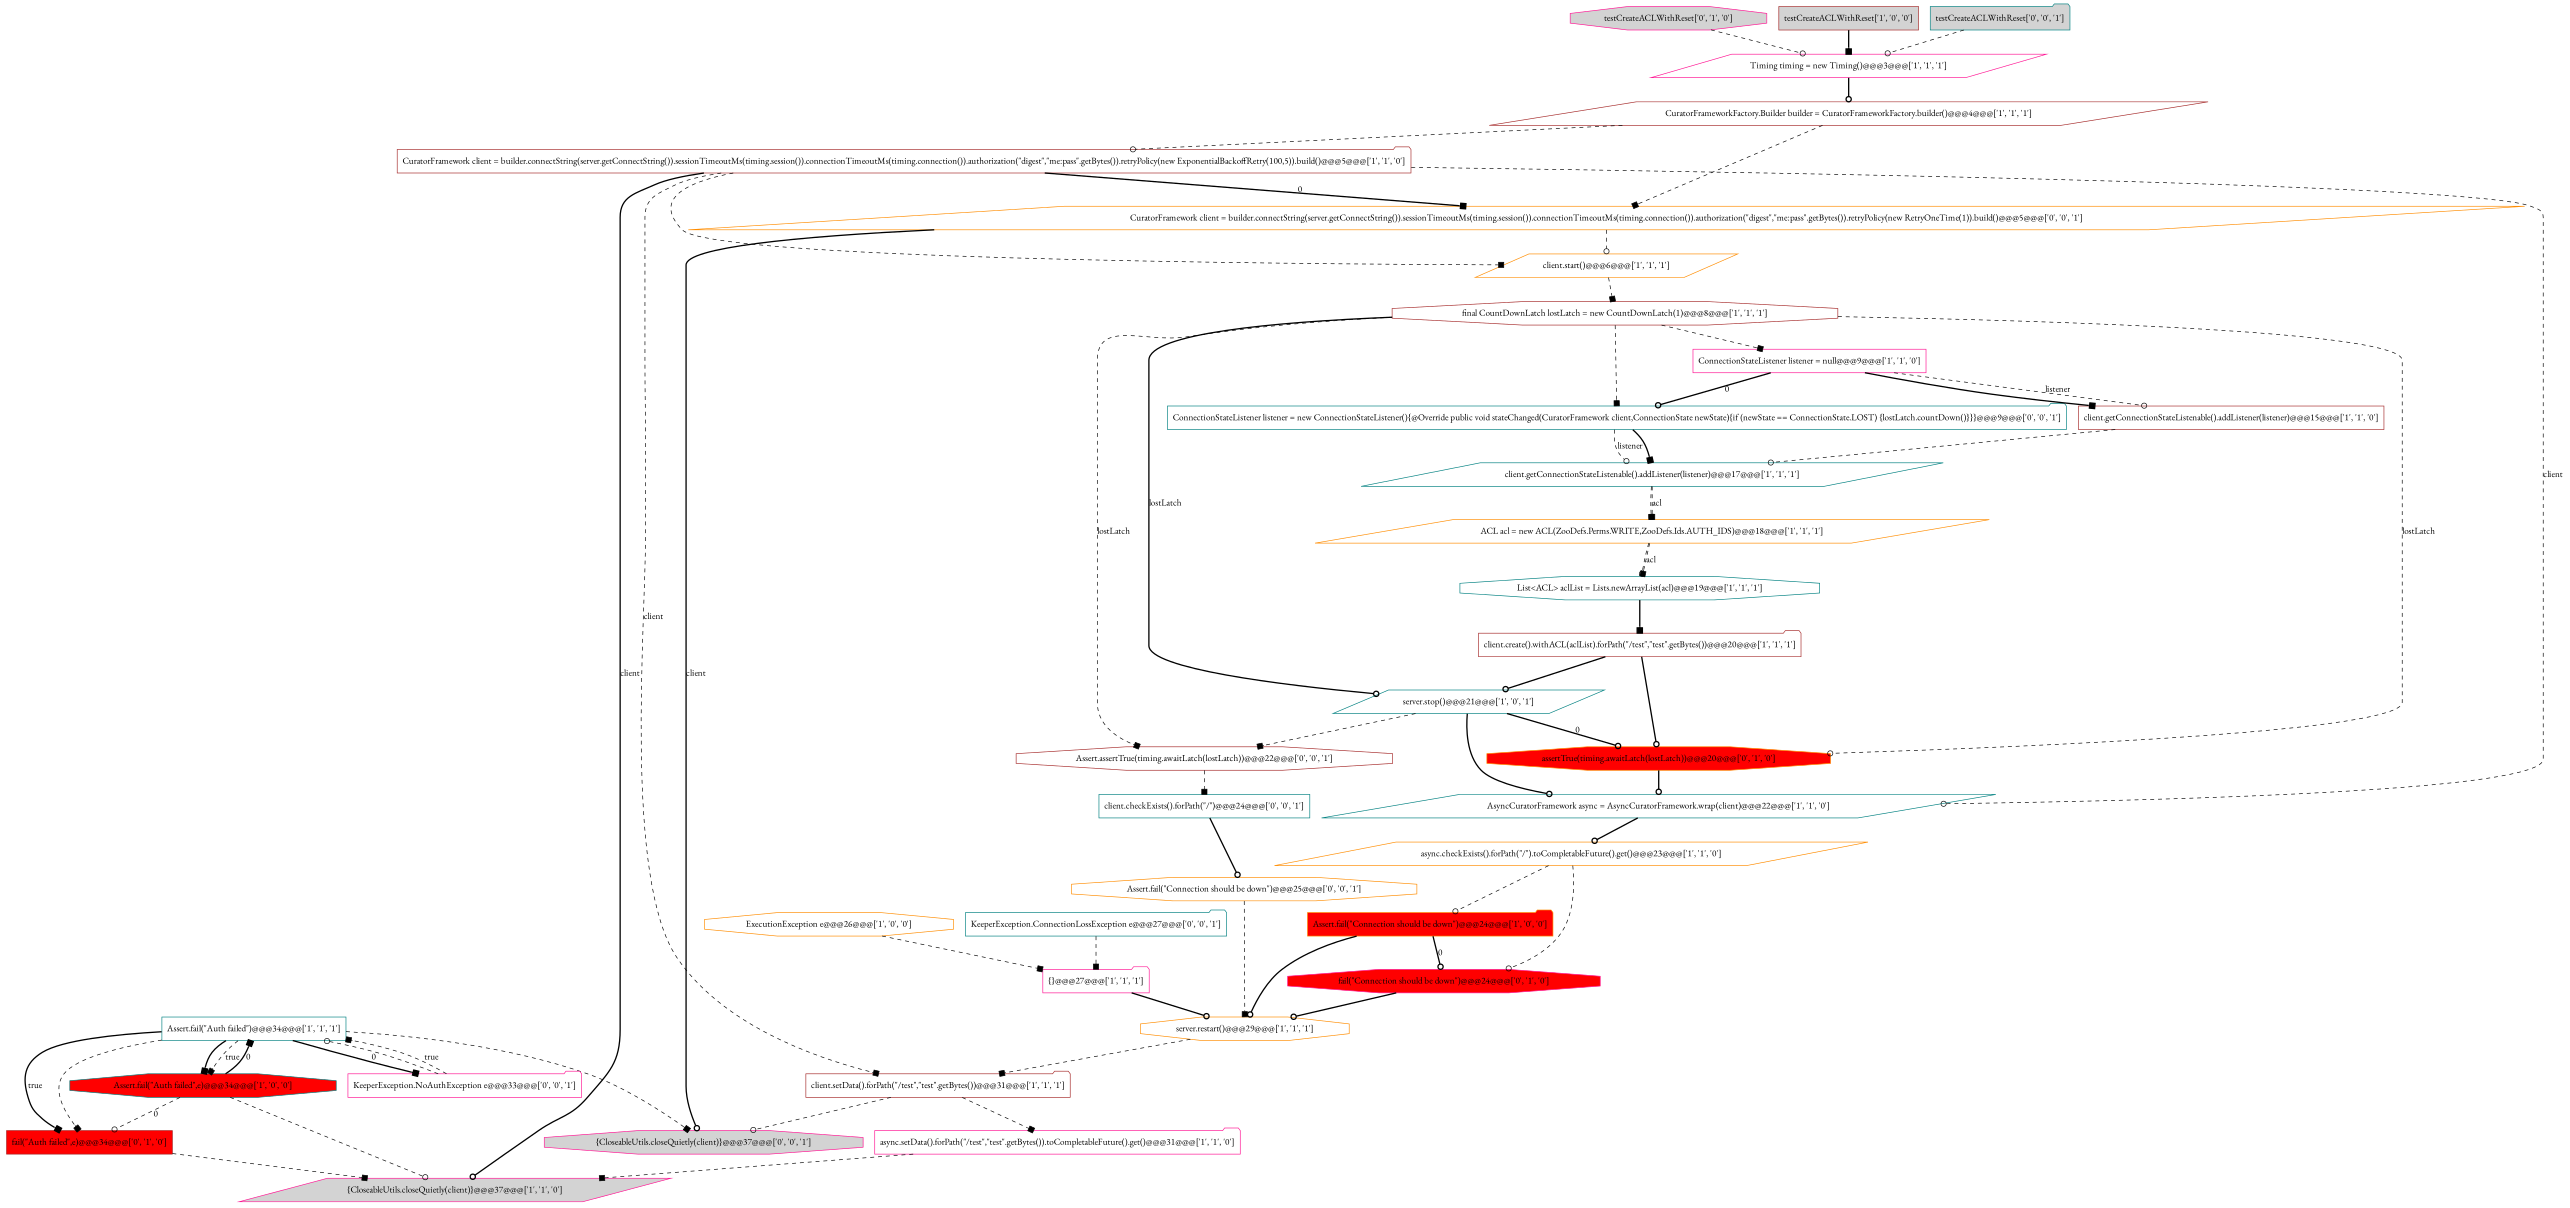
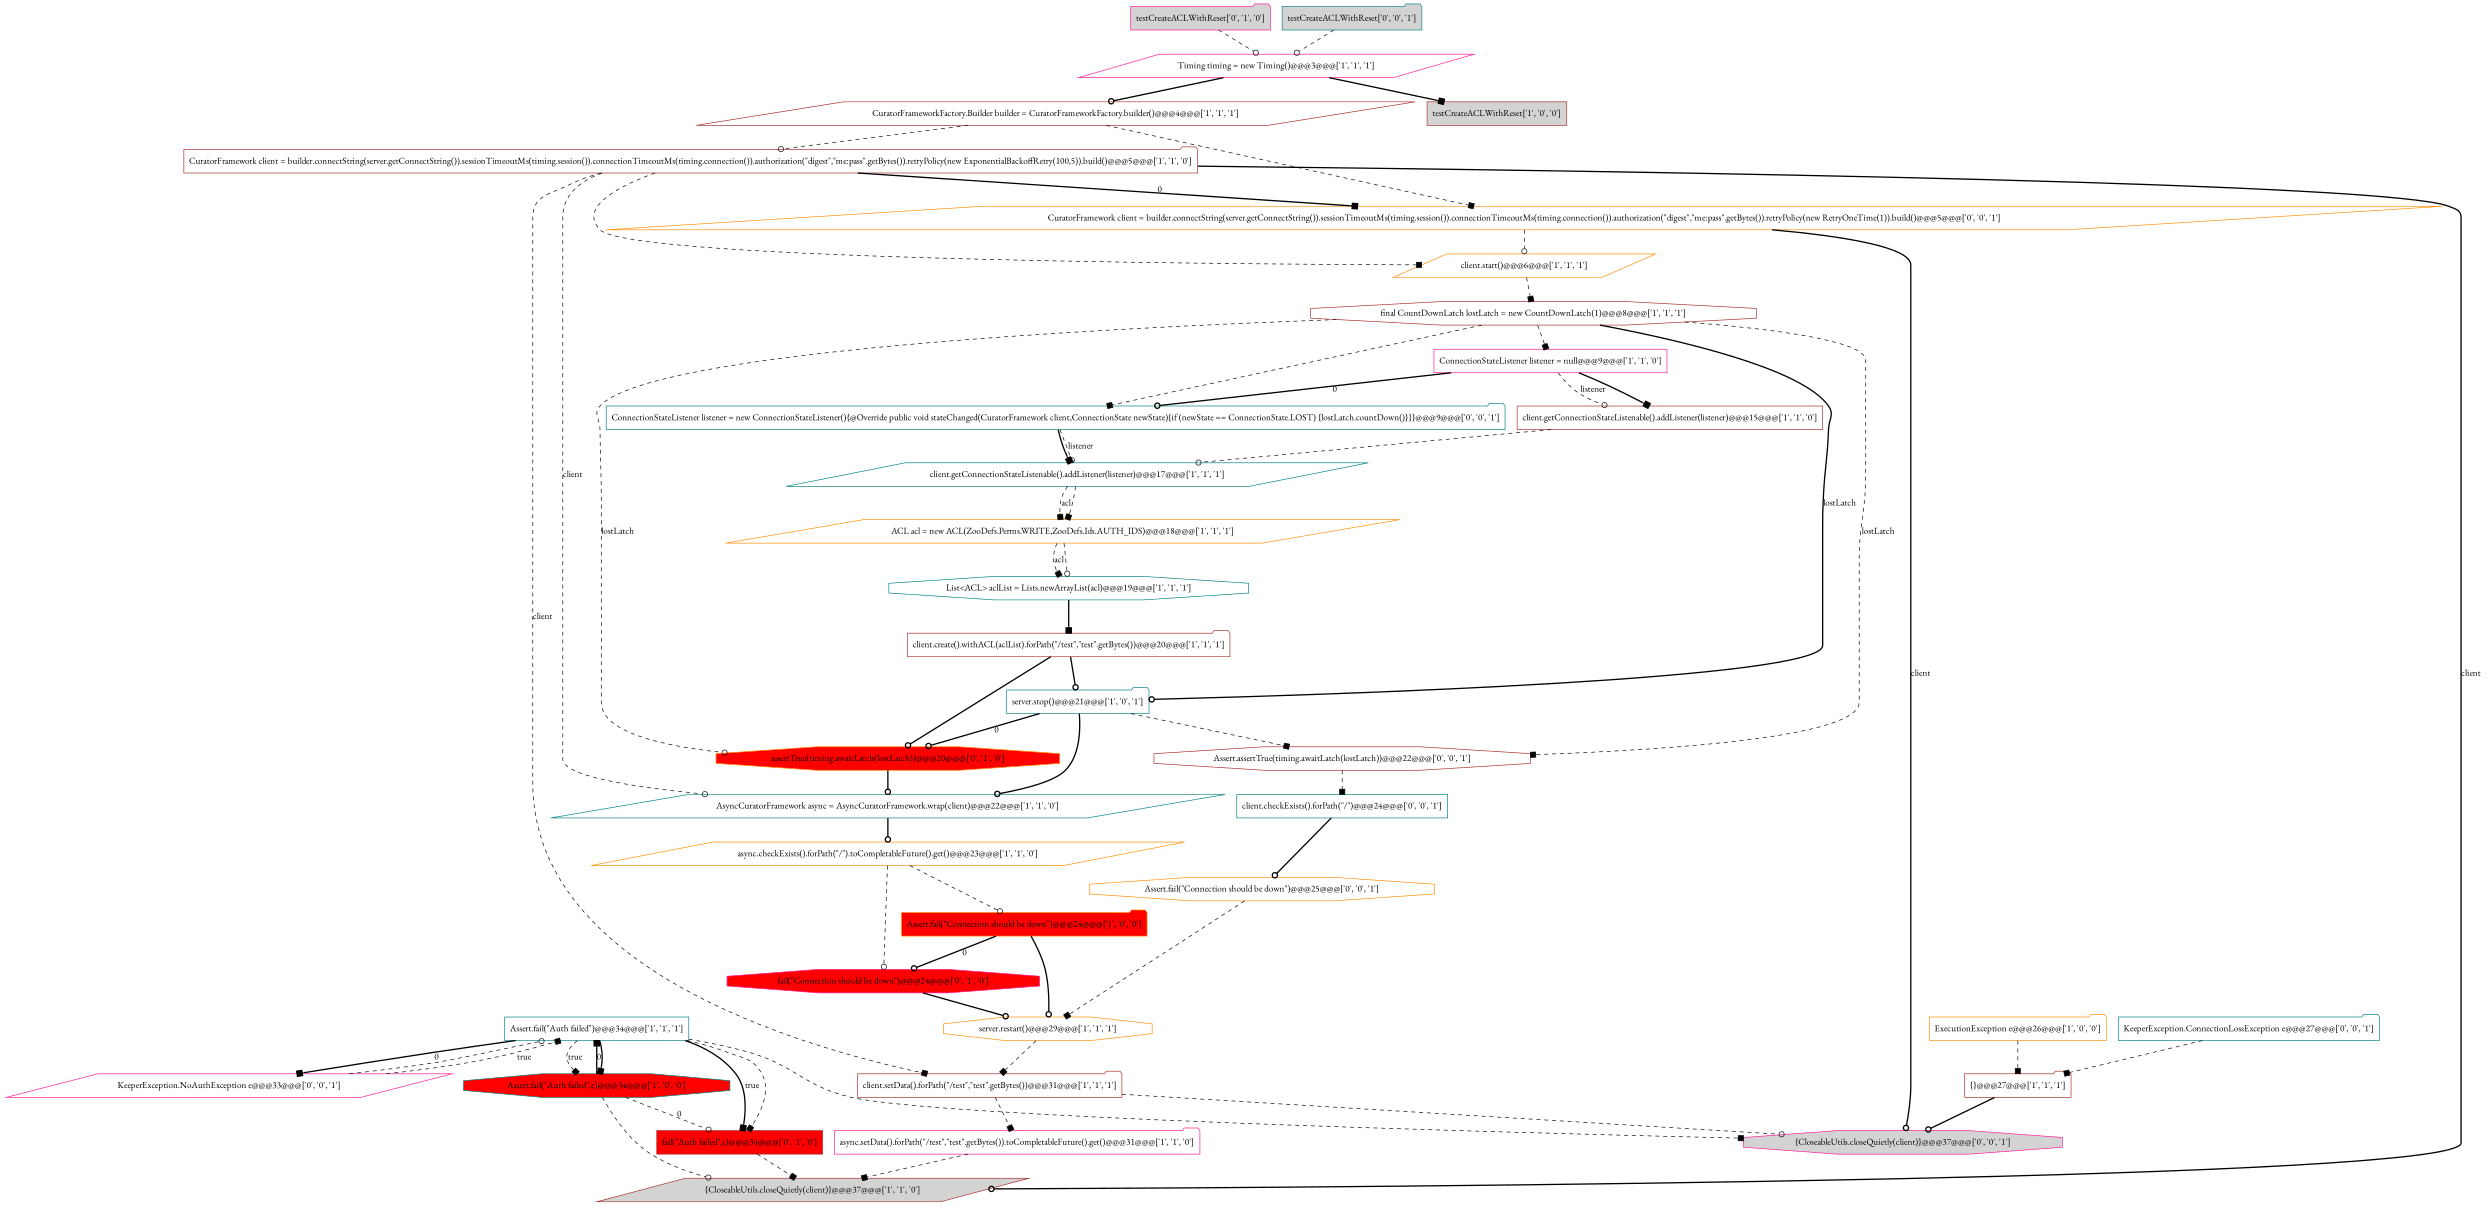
(1668, 18) -> (1201, 18)
(1849, 39) -> (1383, 89)
(1469, 702) -> (1078, 702)
(829, 924) -> (2018, 1029)
(1096, 981) -> (2018, 1086)
(1168, 1004) -> (1963, 1113)
(465, 1086) -> (229, 1086)
(455, 1190) -> (813, 1190)
